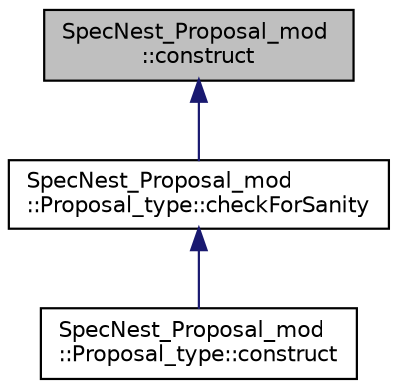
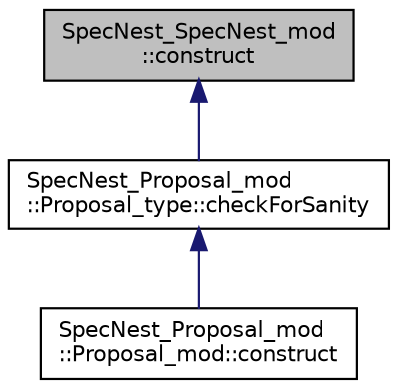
(199, 45) -> (199, 45)
(199, 344) -> (199, 344)
